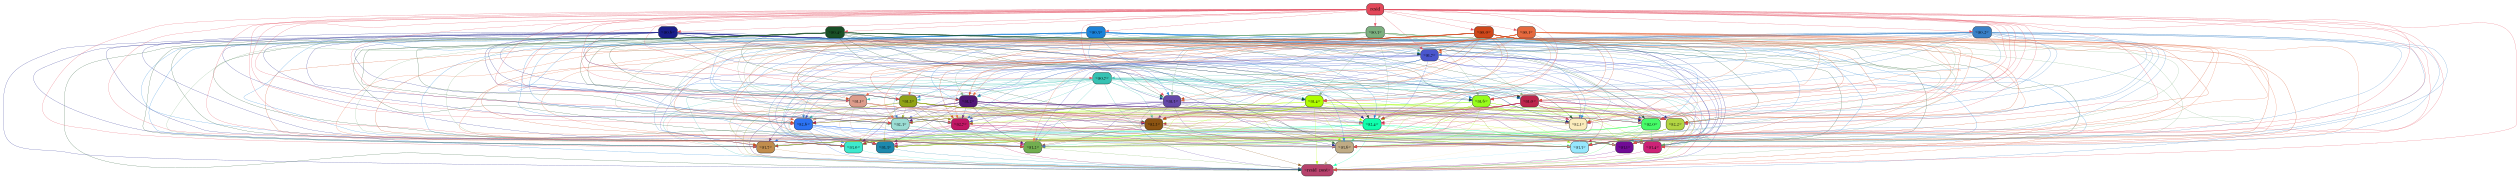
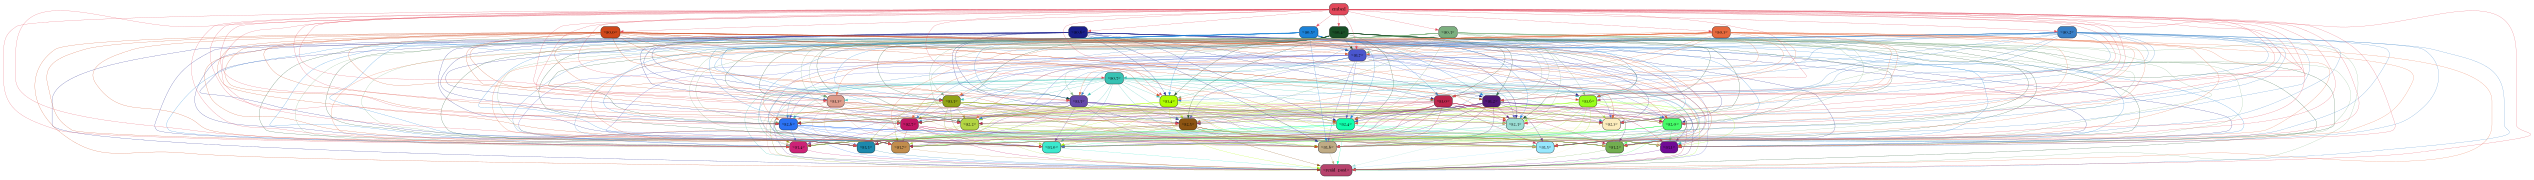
(1375, 9) -> (1339, 9)
(178, 115) -> none
